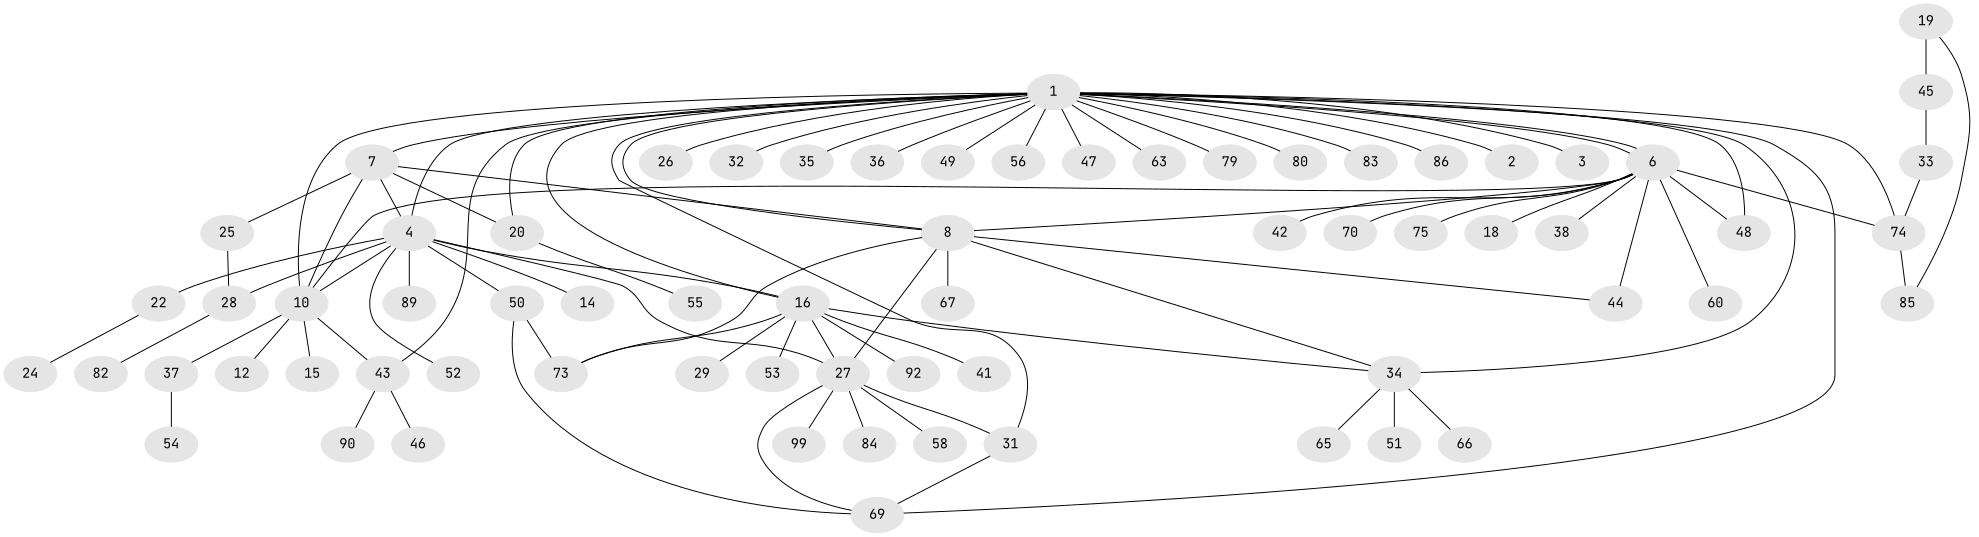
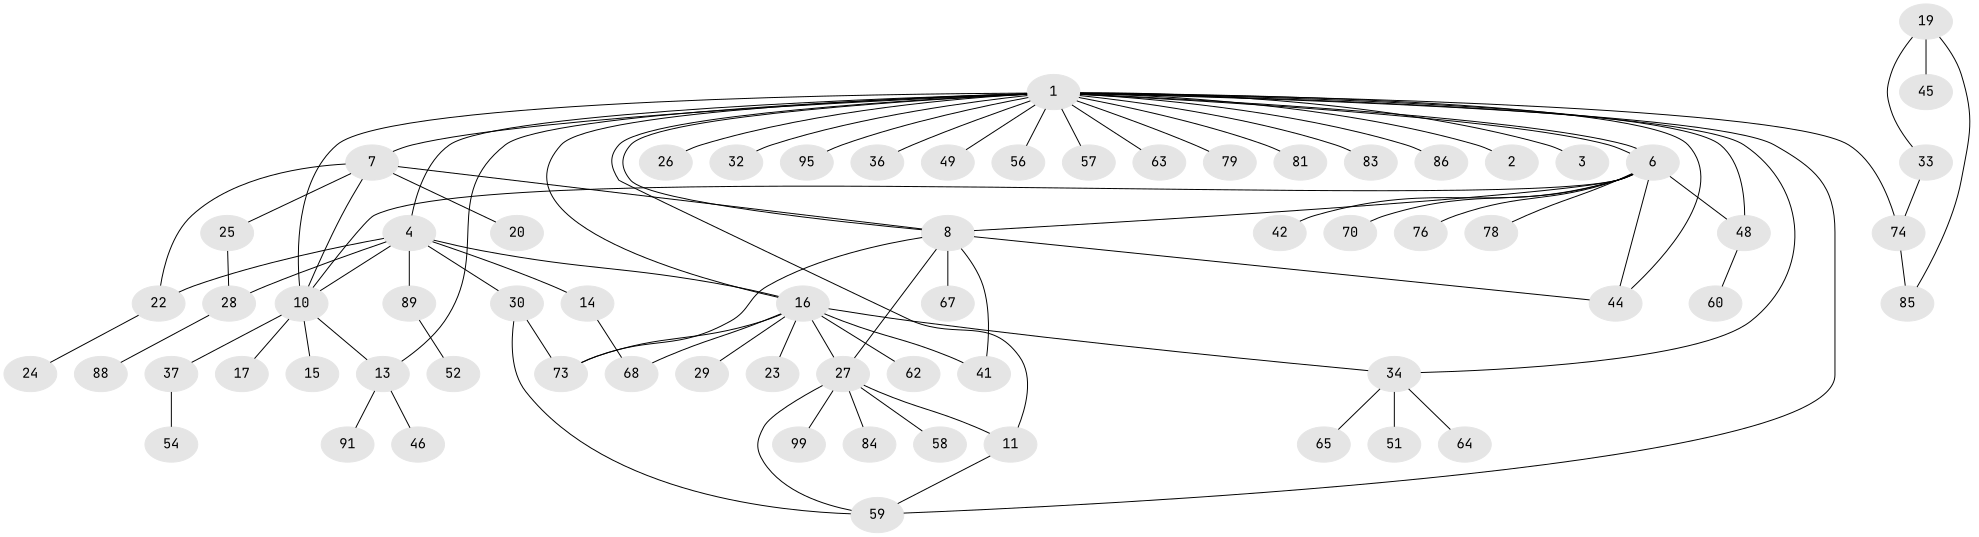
(736, 108) -> (1664, 134)
(1926, 127) -> (1887, 92)
(807, 163) -> (807, 163)
(1089, 163) -> (1089, 163)
(1300, 163) -> (1300, 163)
(391, 198) -> (228, 191)
(1776, 198) -> none
(1421, 233) -> (1421, 233)
(1491, 233) -> (1491, 233)
(1562, 233) -> none
(1684, 233) -> (1730, 268)
(633, 294) -> none
(517, 304) -> (517, 304)
(695, 304) -> none
(1171, 304) -> (986, 299)
(373, 317) -> (434, 344)
(101, 374) -> (101, 374)
(242, 374) -> (242, 374)
(383, 374) -> (383, 374)
none -> (632, 374)
(773, 374) -> (773, 374)
(914, 374) -> (914, 374)
(348, 445) -> (348, 445)
(1010, 445) -> (1010, 445)
(1465, 445) -> (1465, 445)
(877, 515) -> (877, 515)
